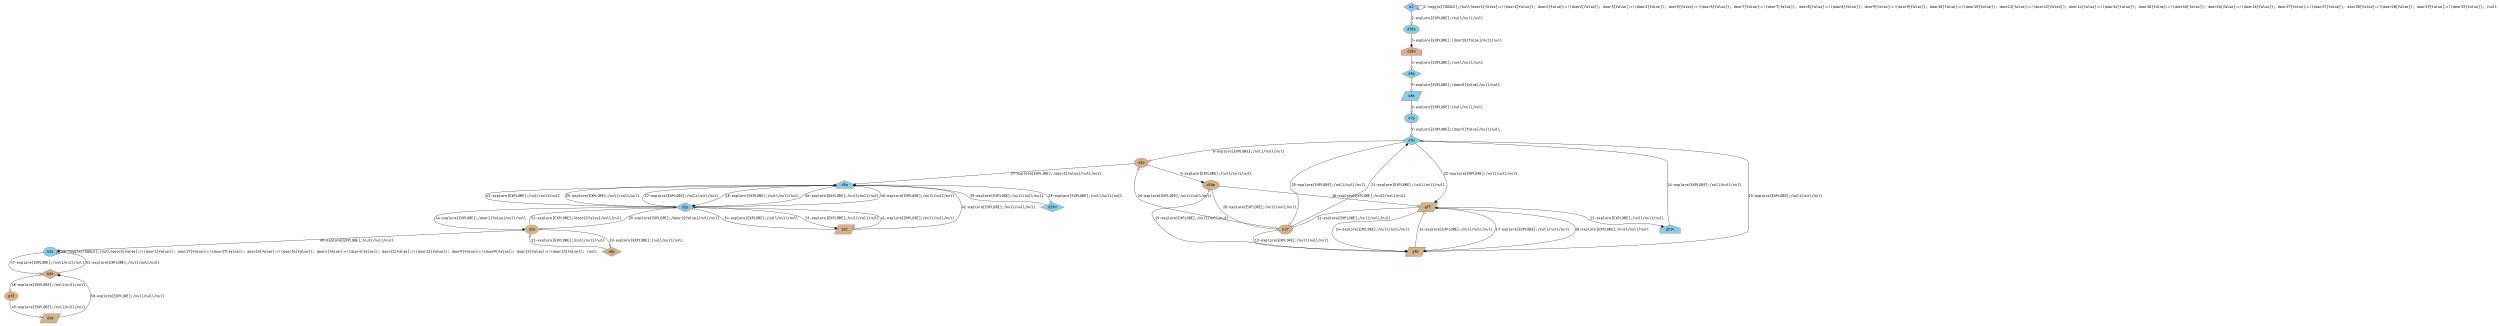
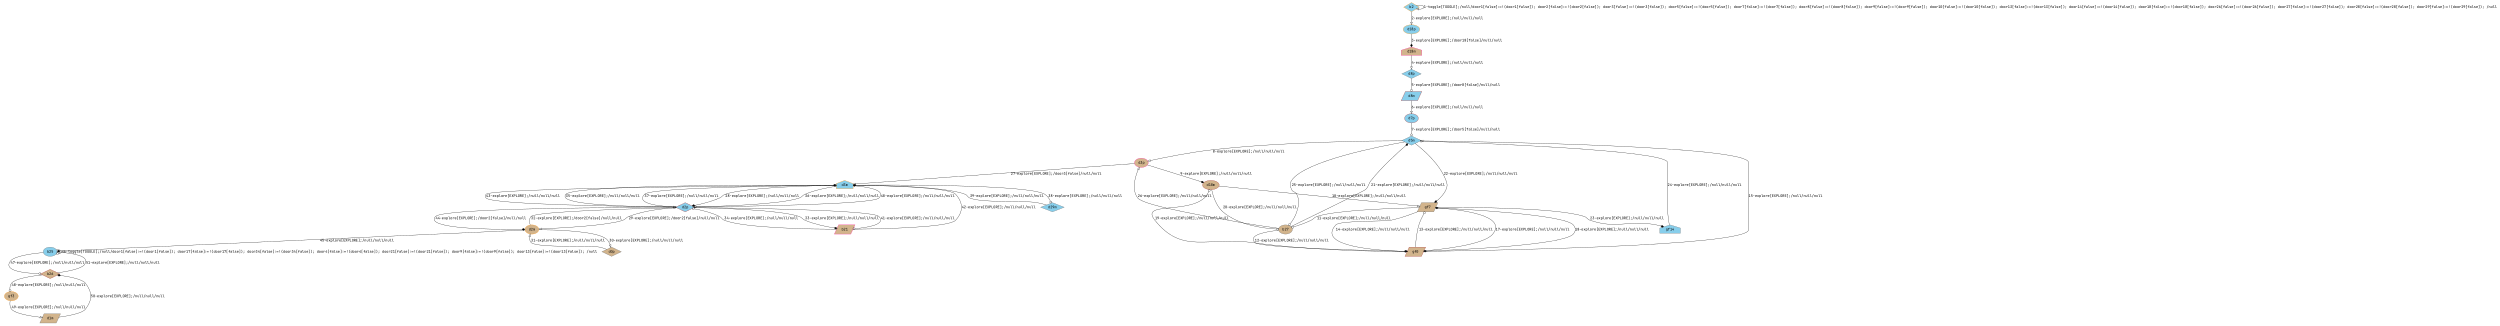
(1411, 7) -> (1411, 7)
